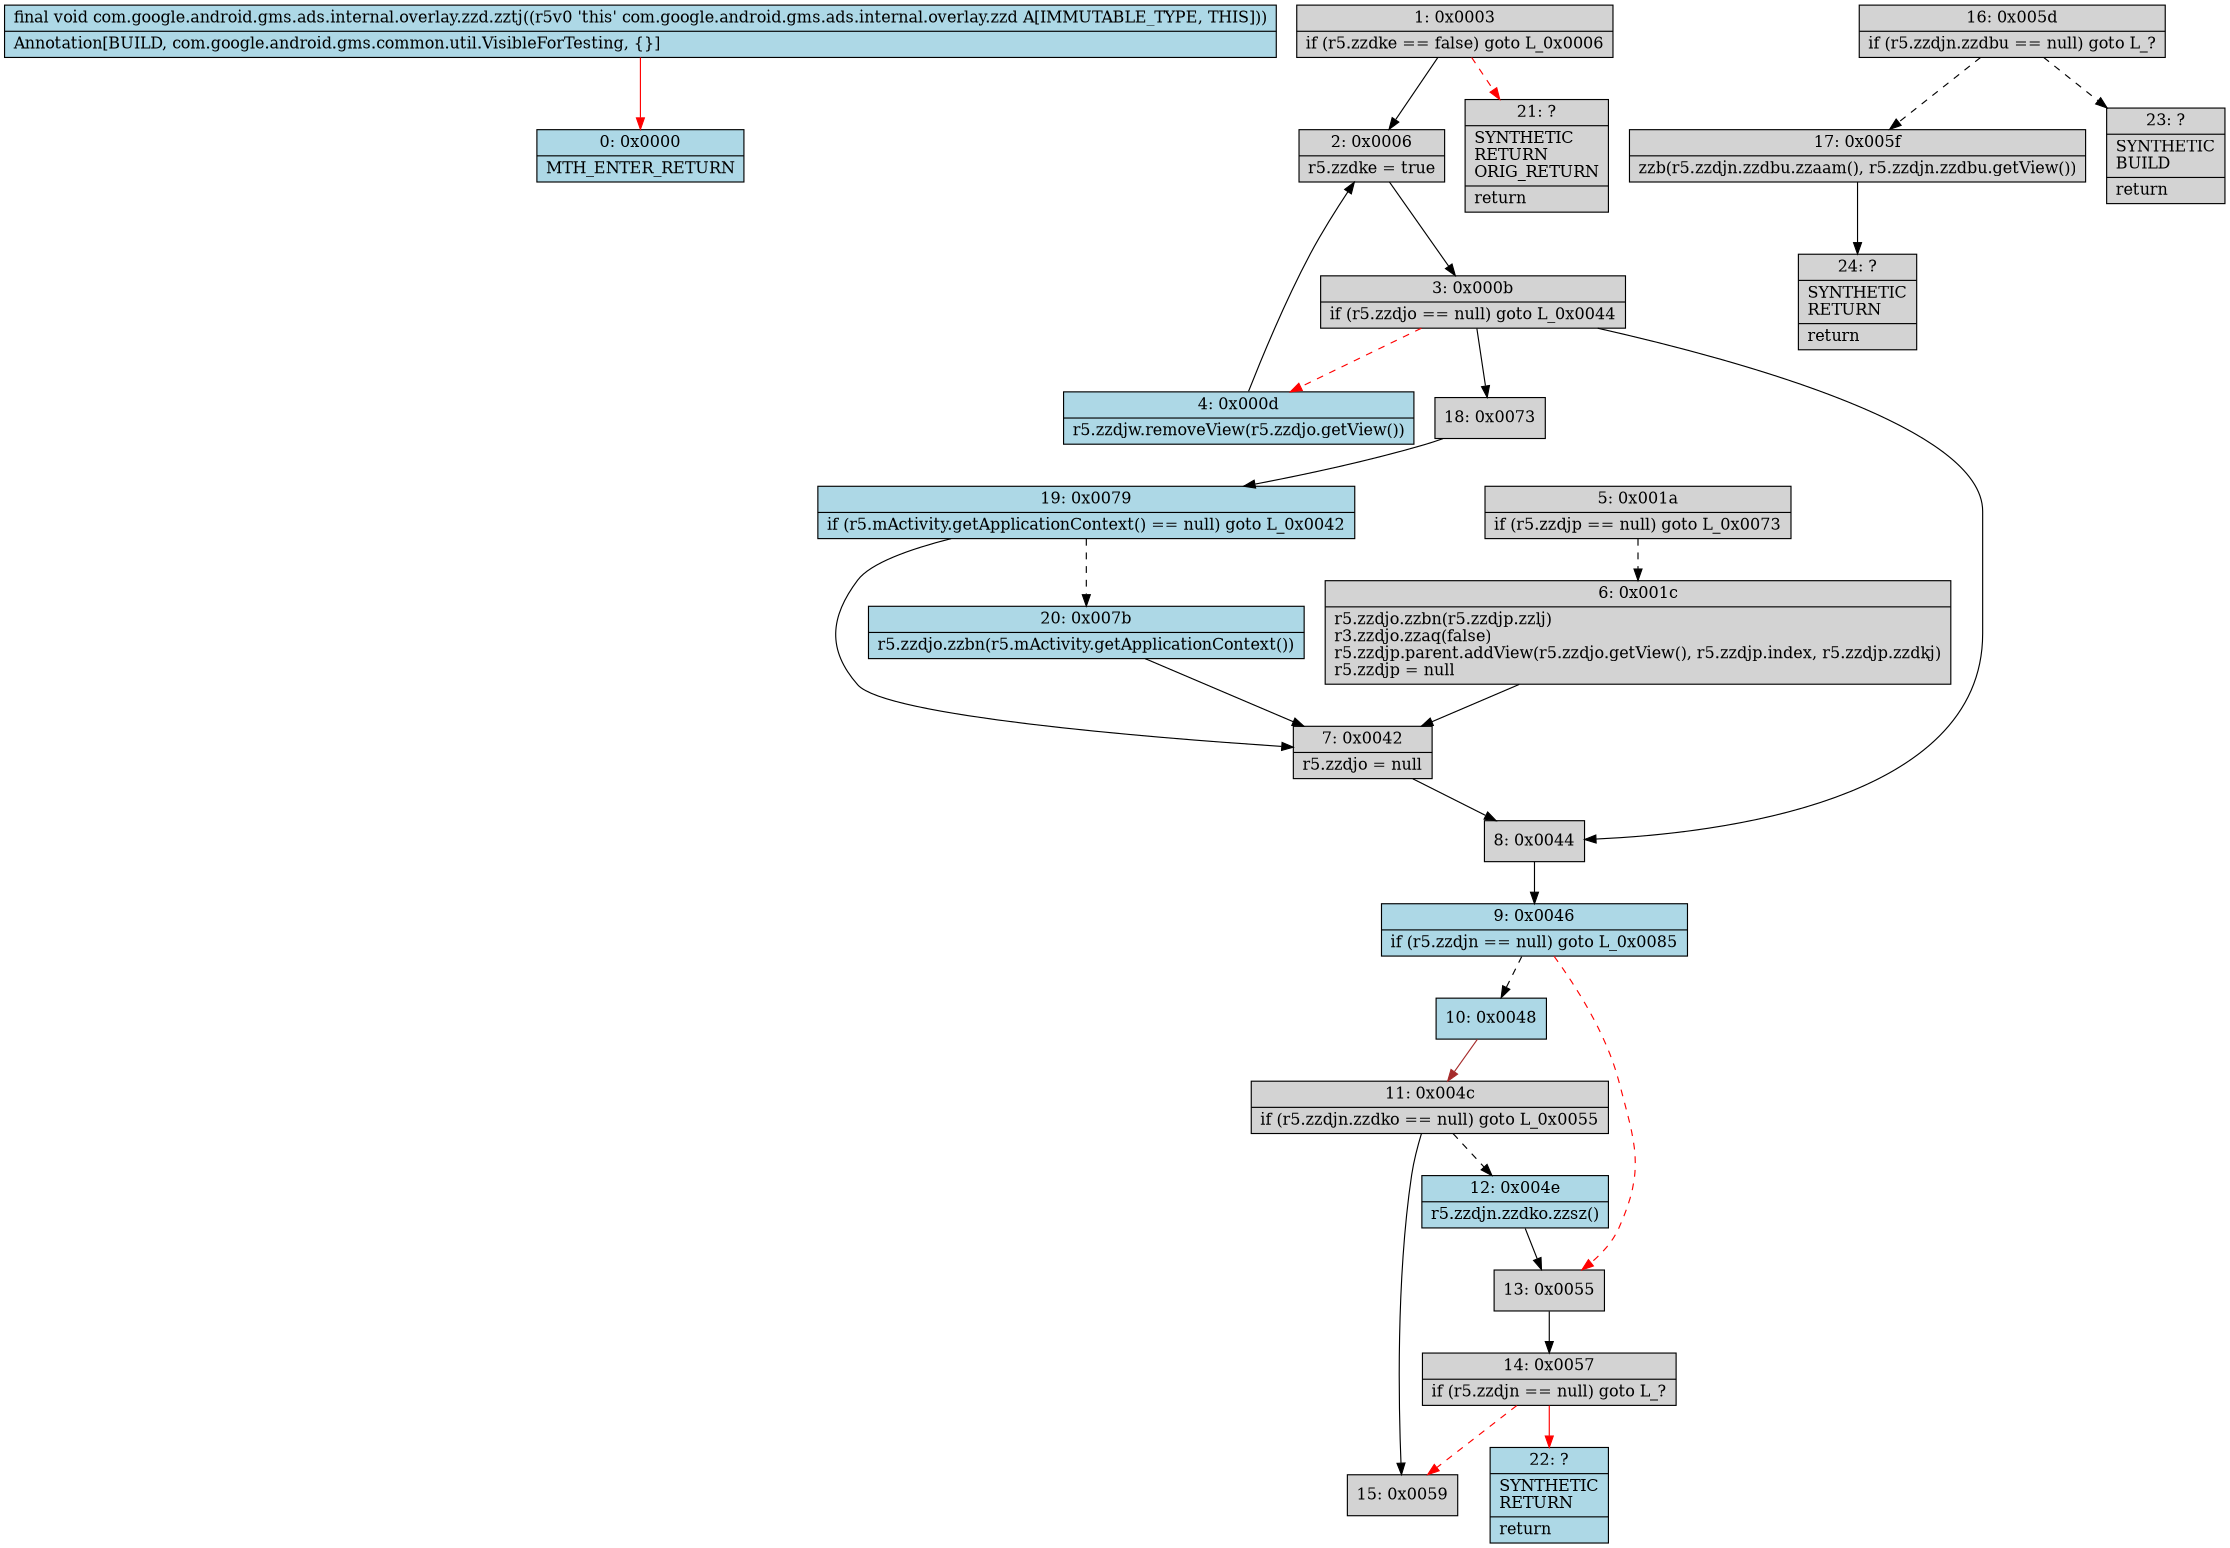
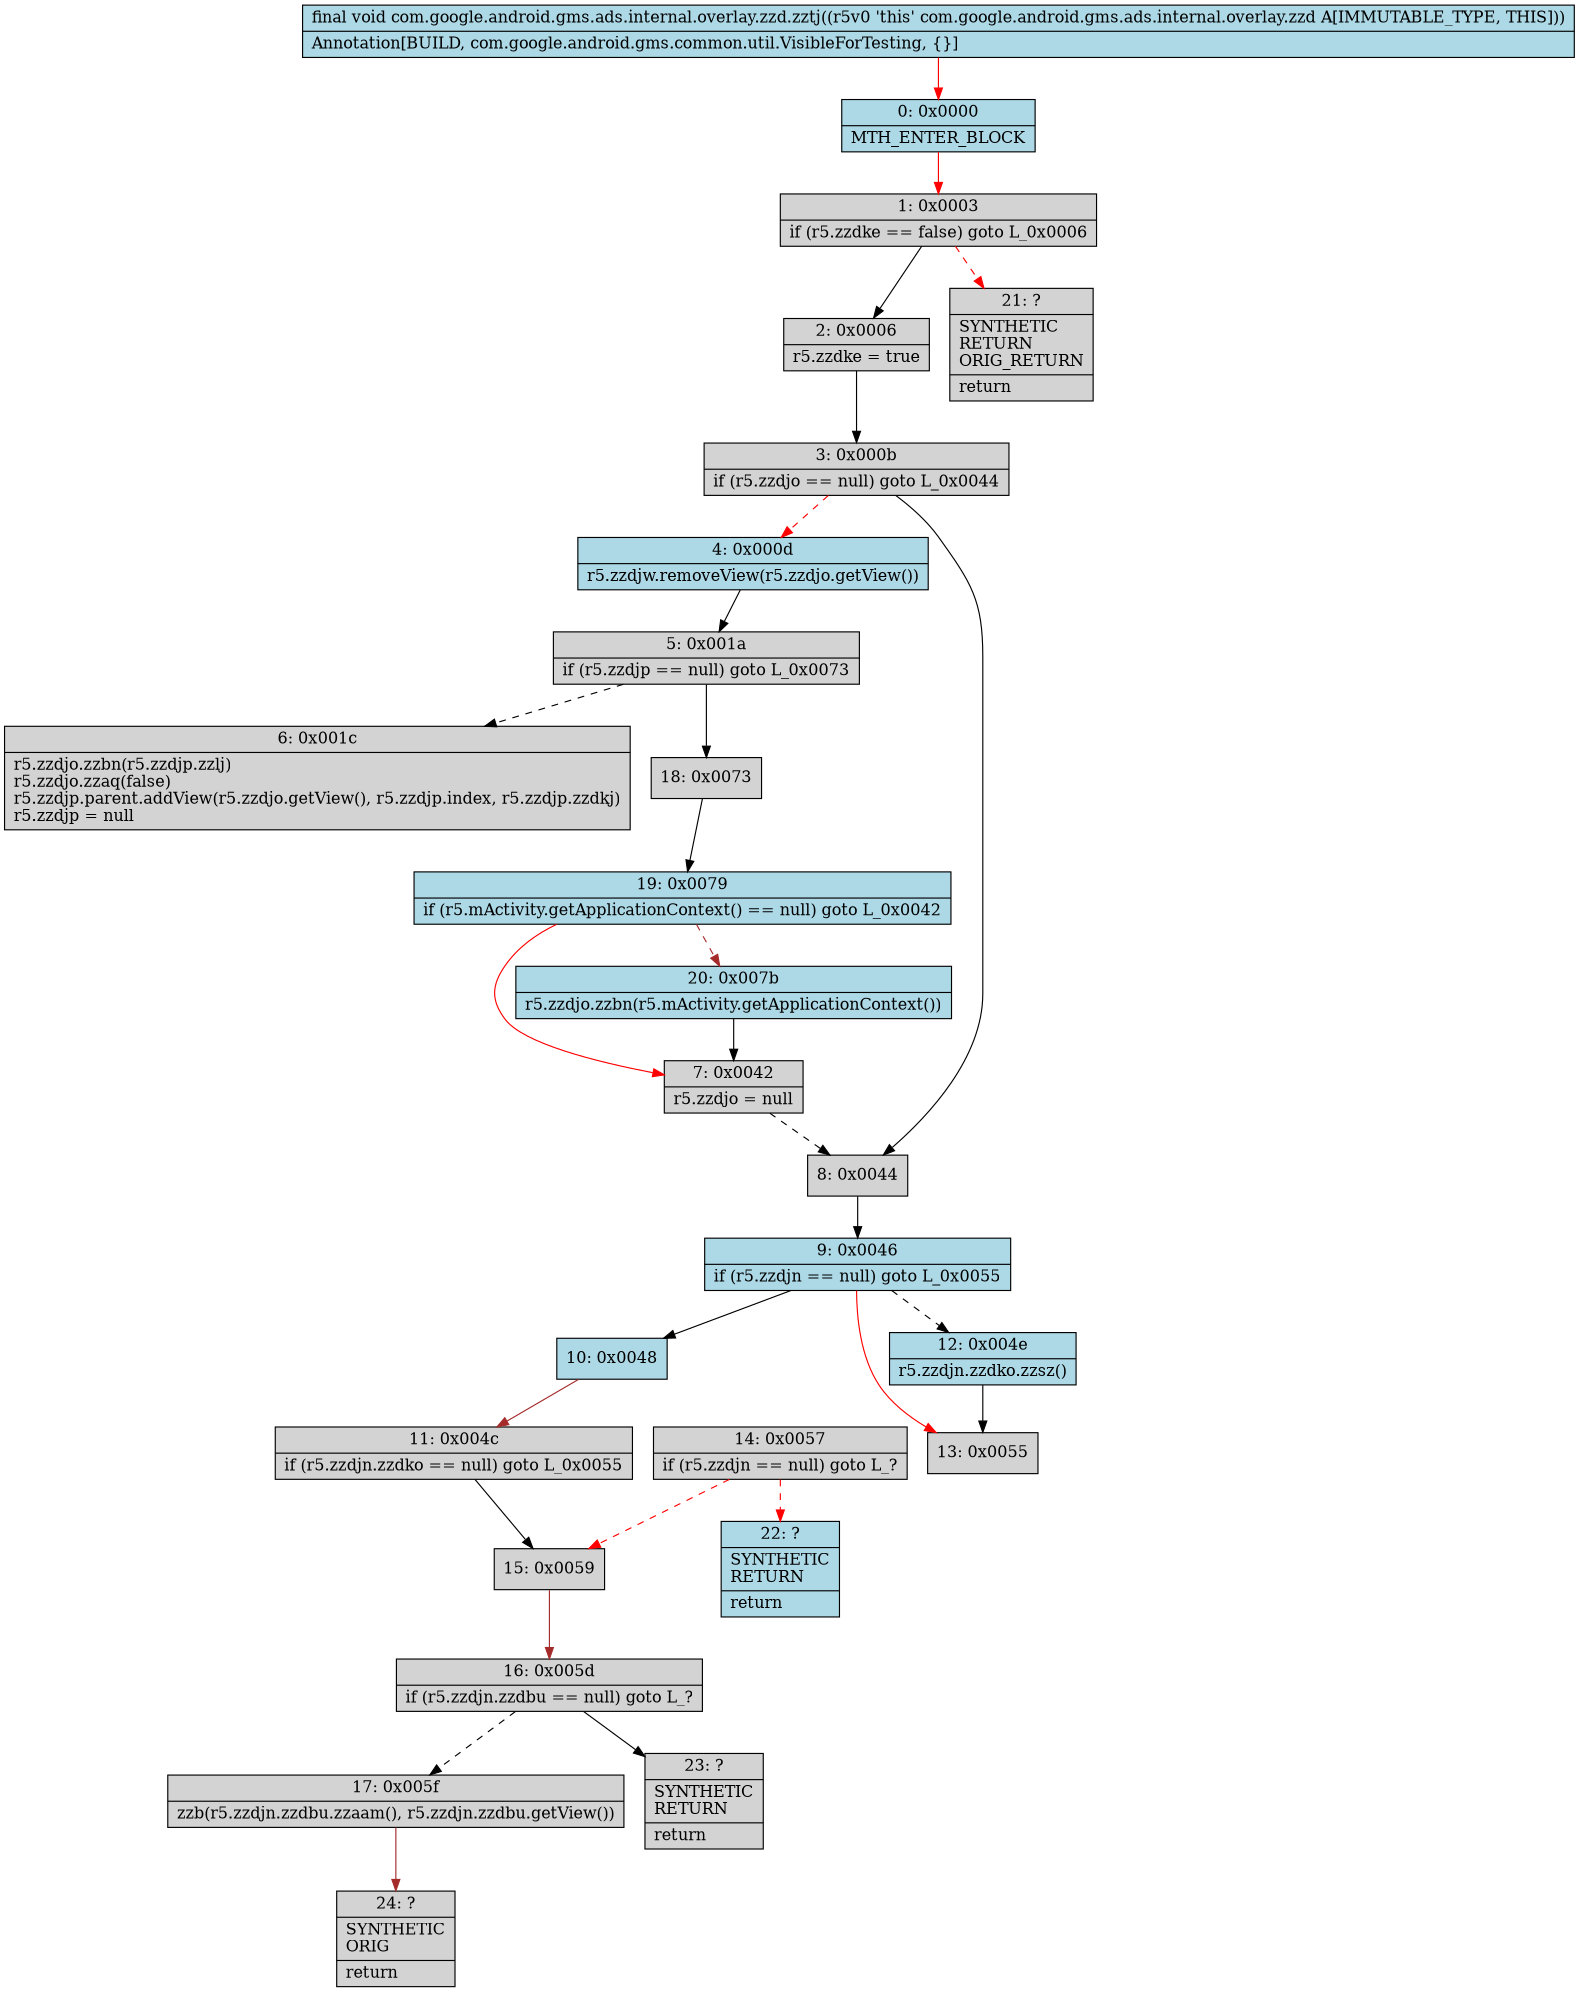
(2071, 79) -> (610, 1731)
(2144, 164) -> (691, 1809)
none -> (938, 167)
(640, 168) -> (938, 138)
(1858, 212) -> (396, 1853)
(1293, 289) -> (732, 606)
(1844, 310) -> (368, 1947)
(1481, 357) -> (706, 715)
(1086, 567) -> (705, 940)
(1413, 636) -> (93, 782)
(1476, 703) -> none
(958, 714) -> (518, 1030)
(1449, 797) -> (795, 1131)
(1534, 942) -> (858, 1277)
(1514, 972) -> (733, 1312)
(1626, 1108) -> (871, 1370)
(1469, 1150) -> (916, 1308)
(1549, 1326) -> none
(1549, 1421) -> (780, 1495)
none -> (549, 1619)
